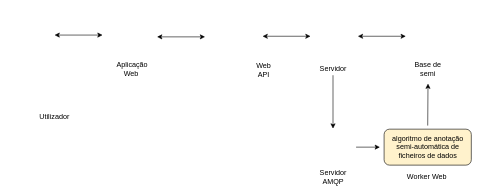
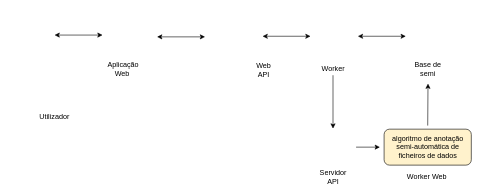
(131, 69) -> (122, 69)
(333, 69) -> (333, 69)
(333, 177) -> (333, 177)
